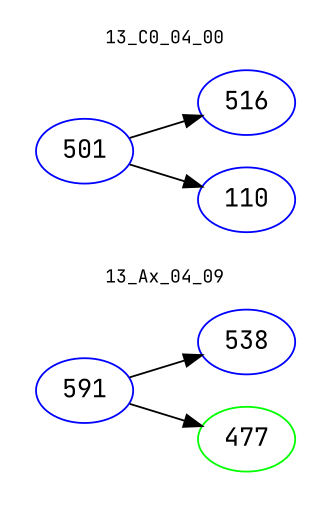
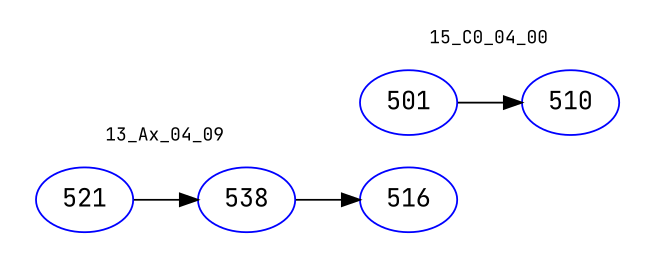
(166, 39) -> (490, 39)
(157, 130) -> (321, 200)
(247, 200) -> (571, 103)
(85, 391) -> (85, 200)
(247, 439) -> none
